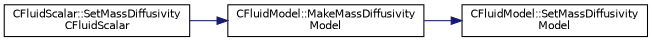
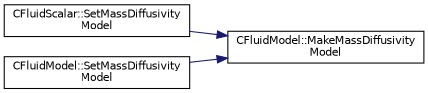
(97, 21) -> (97, 21)
(438, 21) -> (203, 61)
